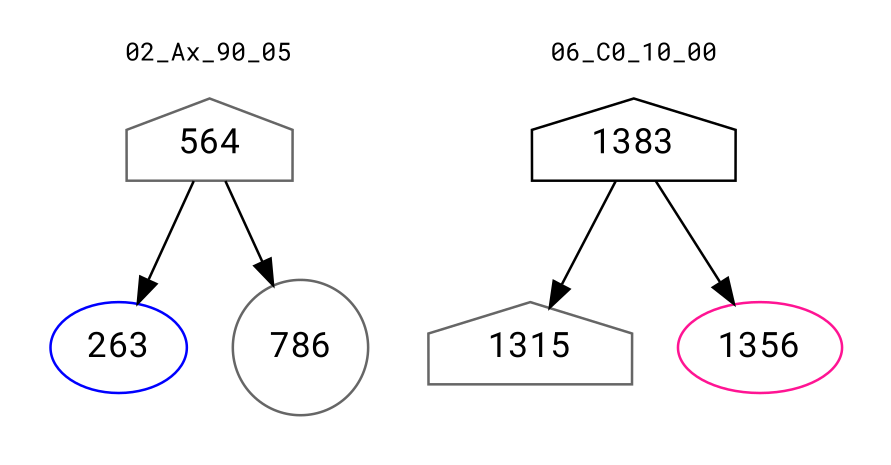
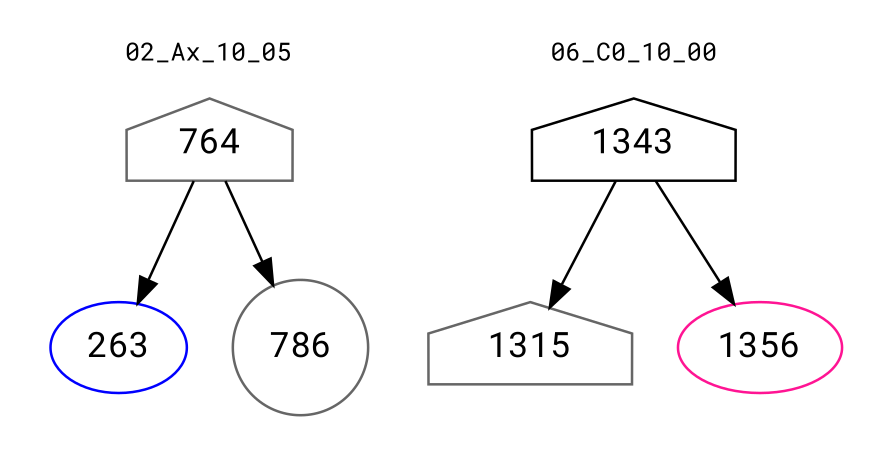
(210, 54) -> (210, 54)
(210, 144) -> (210, 144)
(634, 144) -> (634, 144)
